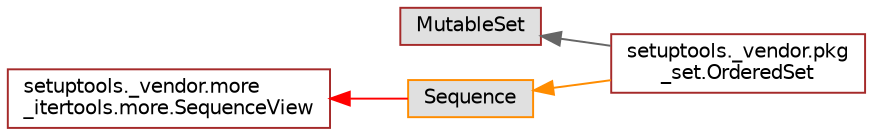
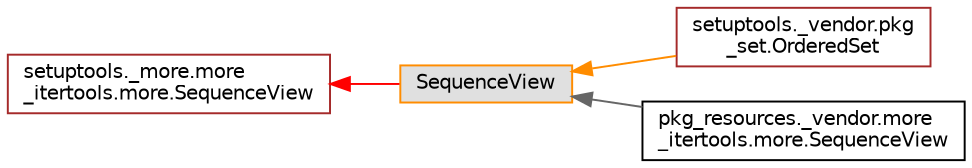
(471, 26) -> none
(169, 99) -> (169, 84)
(471, 99) -> (486, 84)
none -> (804, 131)
